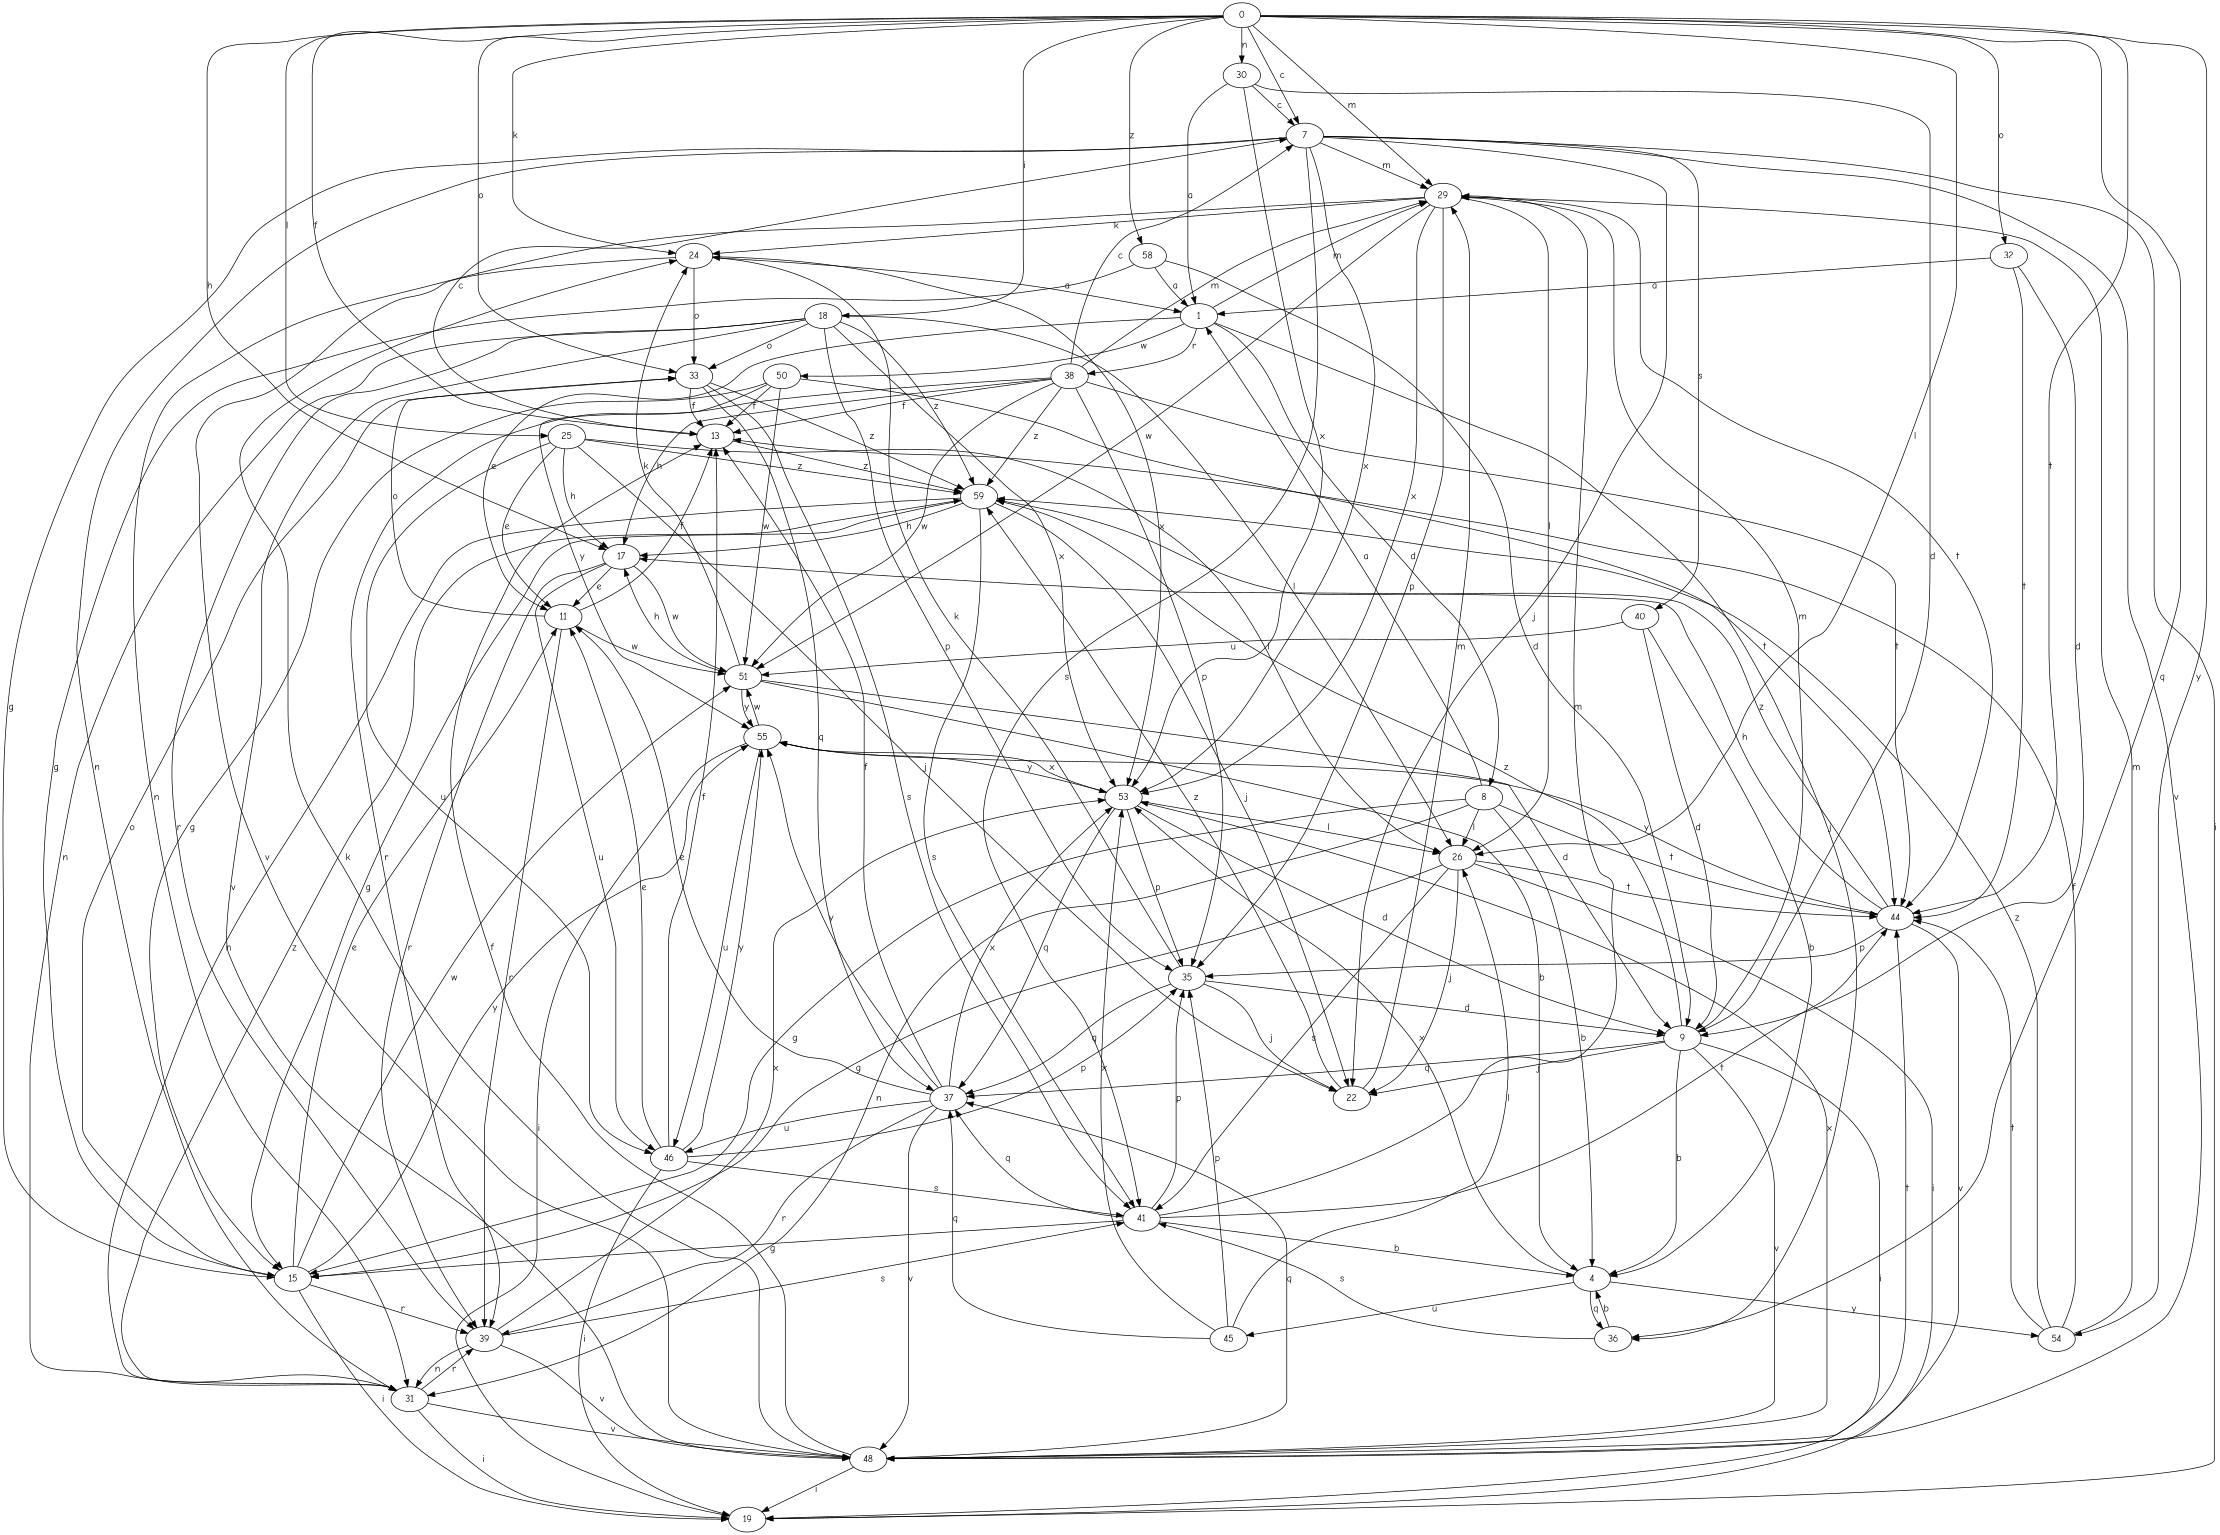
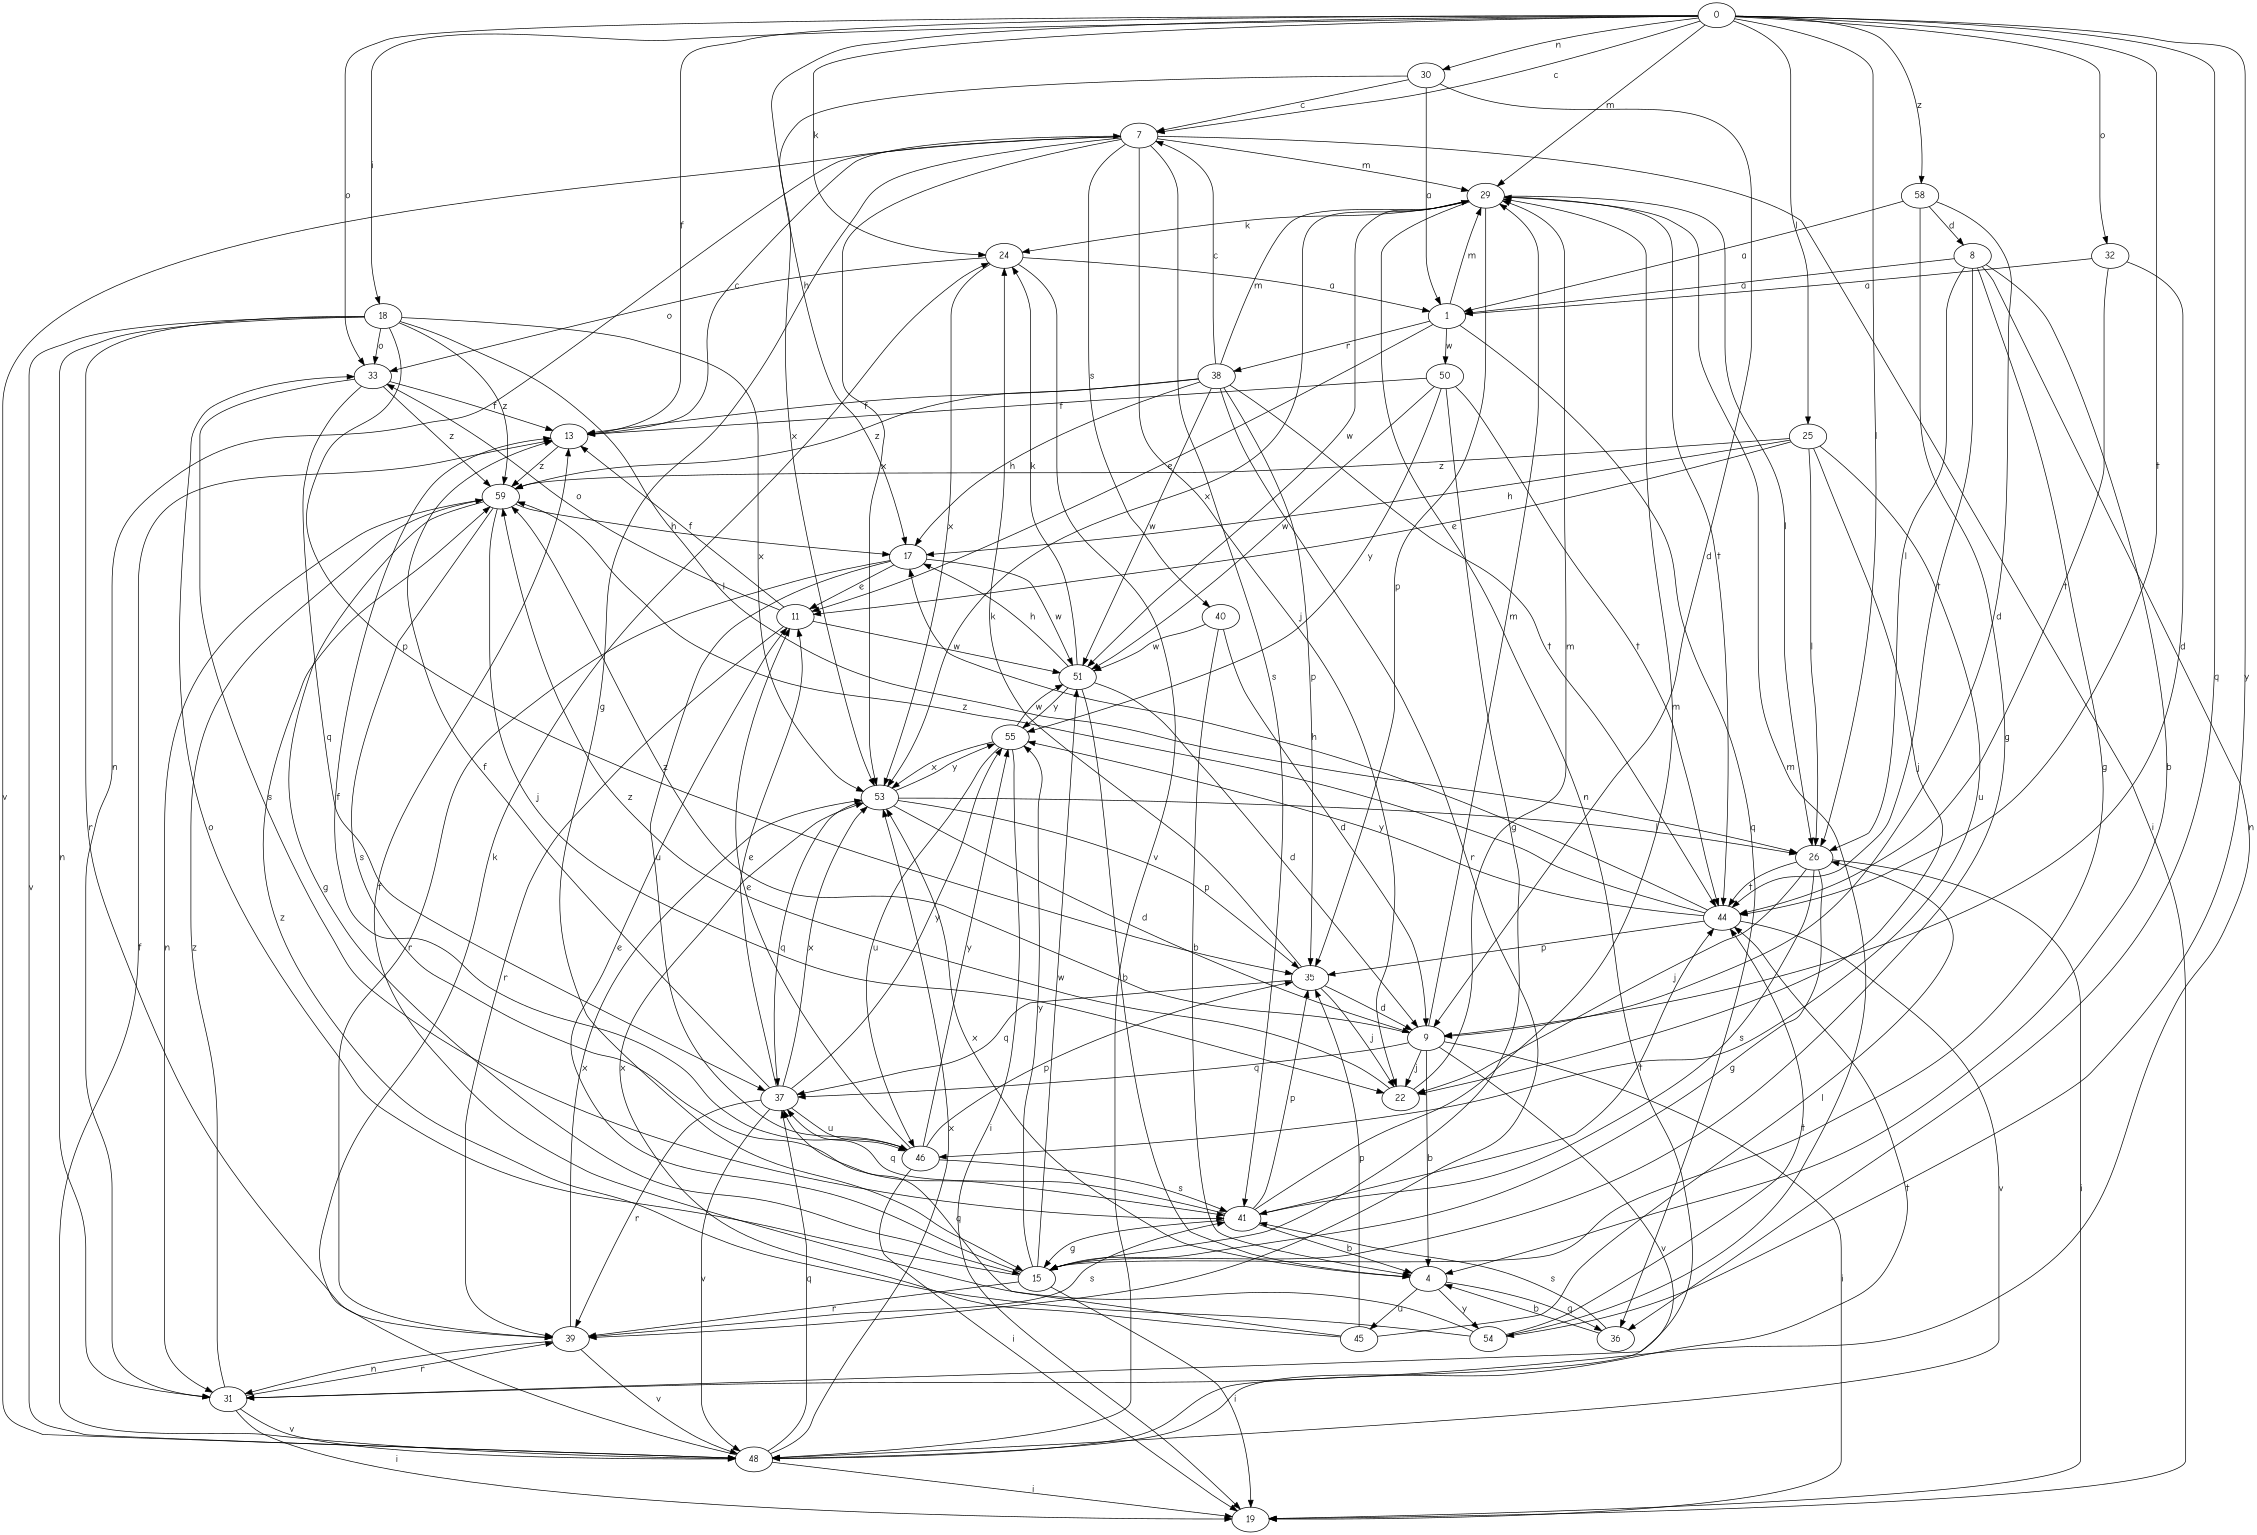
(1374, 529) -> (1944, 223)
(1234, 647) -> (1156, 647)
(1830, 828) -> (1753, 828)
